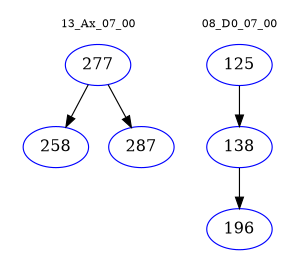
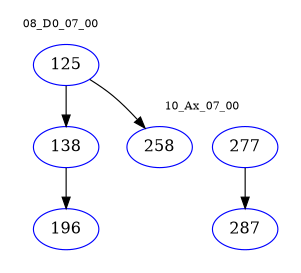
(99, 25) -> (202, 107)
(80, 101) -> (125, 107)
